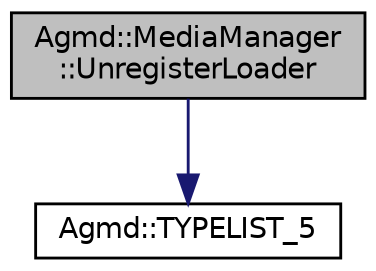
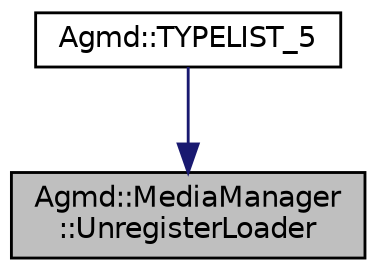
(188, 137) -> (188, 105)
